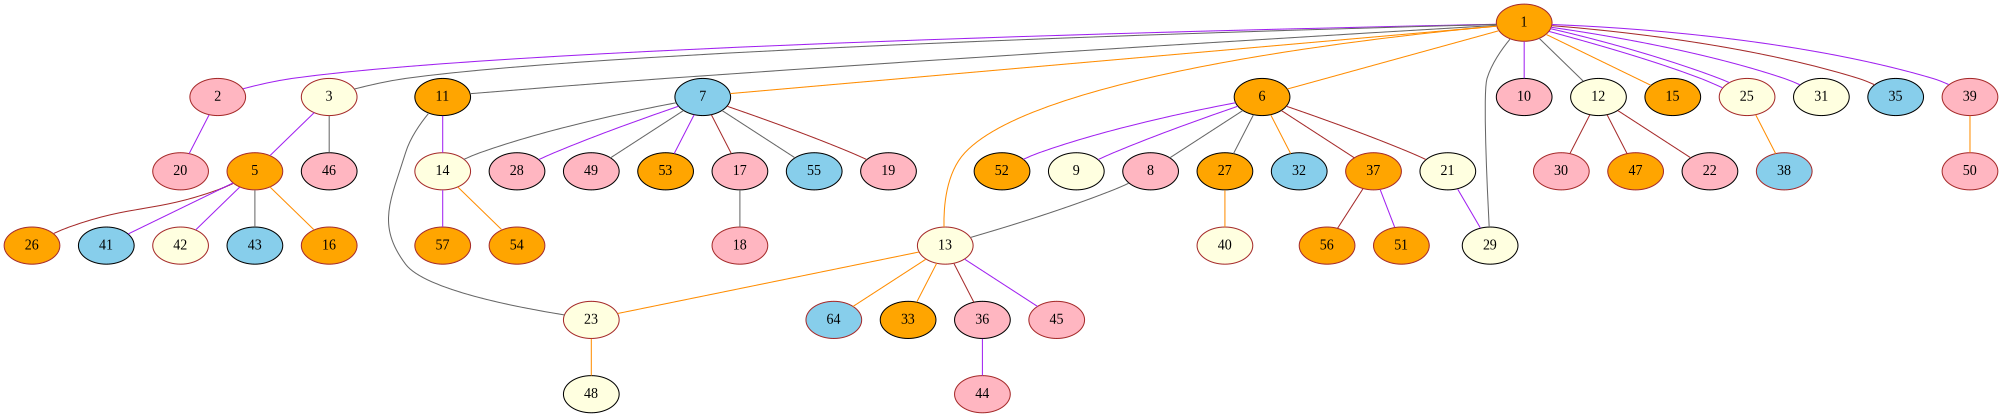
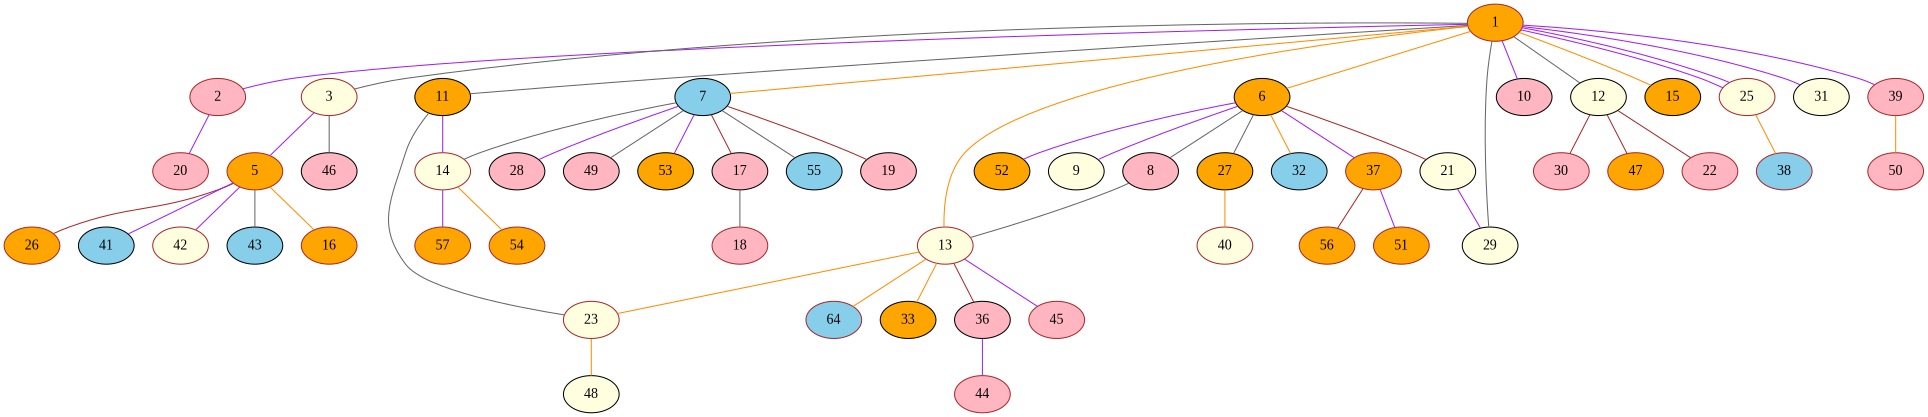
(1896, 97) -> none
(1318, 134) -> (1318, 134)
(1710, 171) -> (1710, 171)
